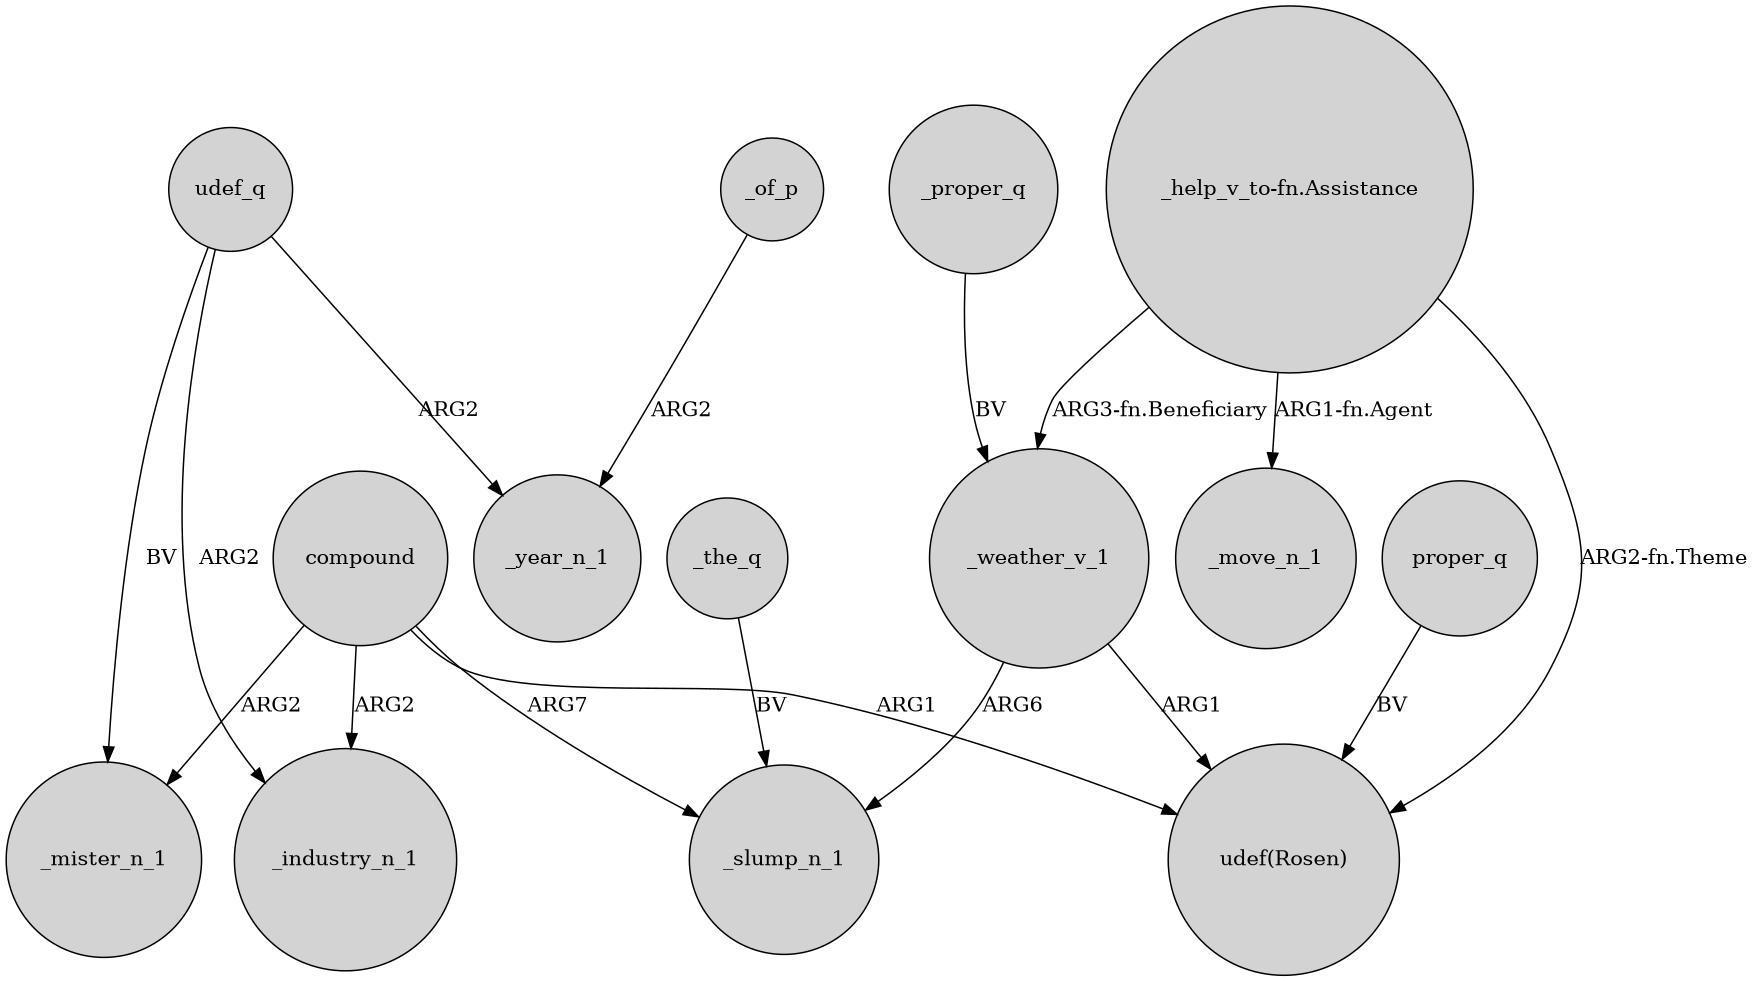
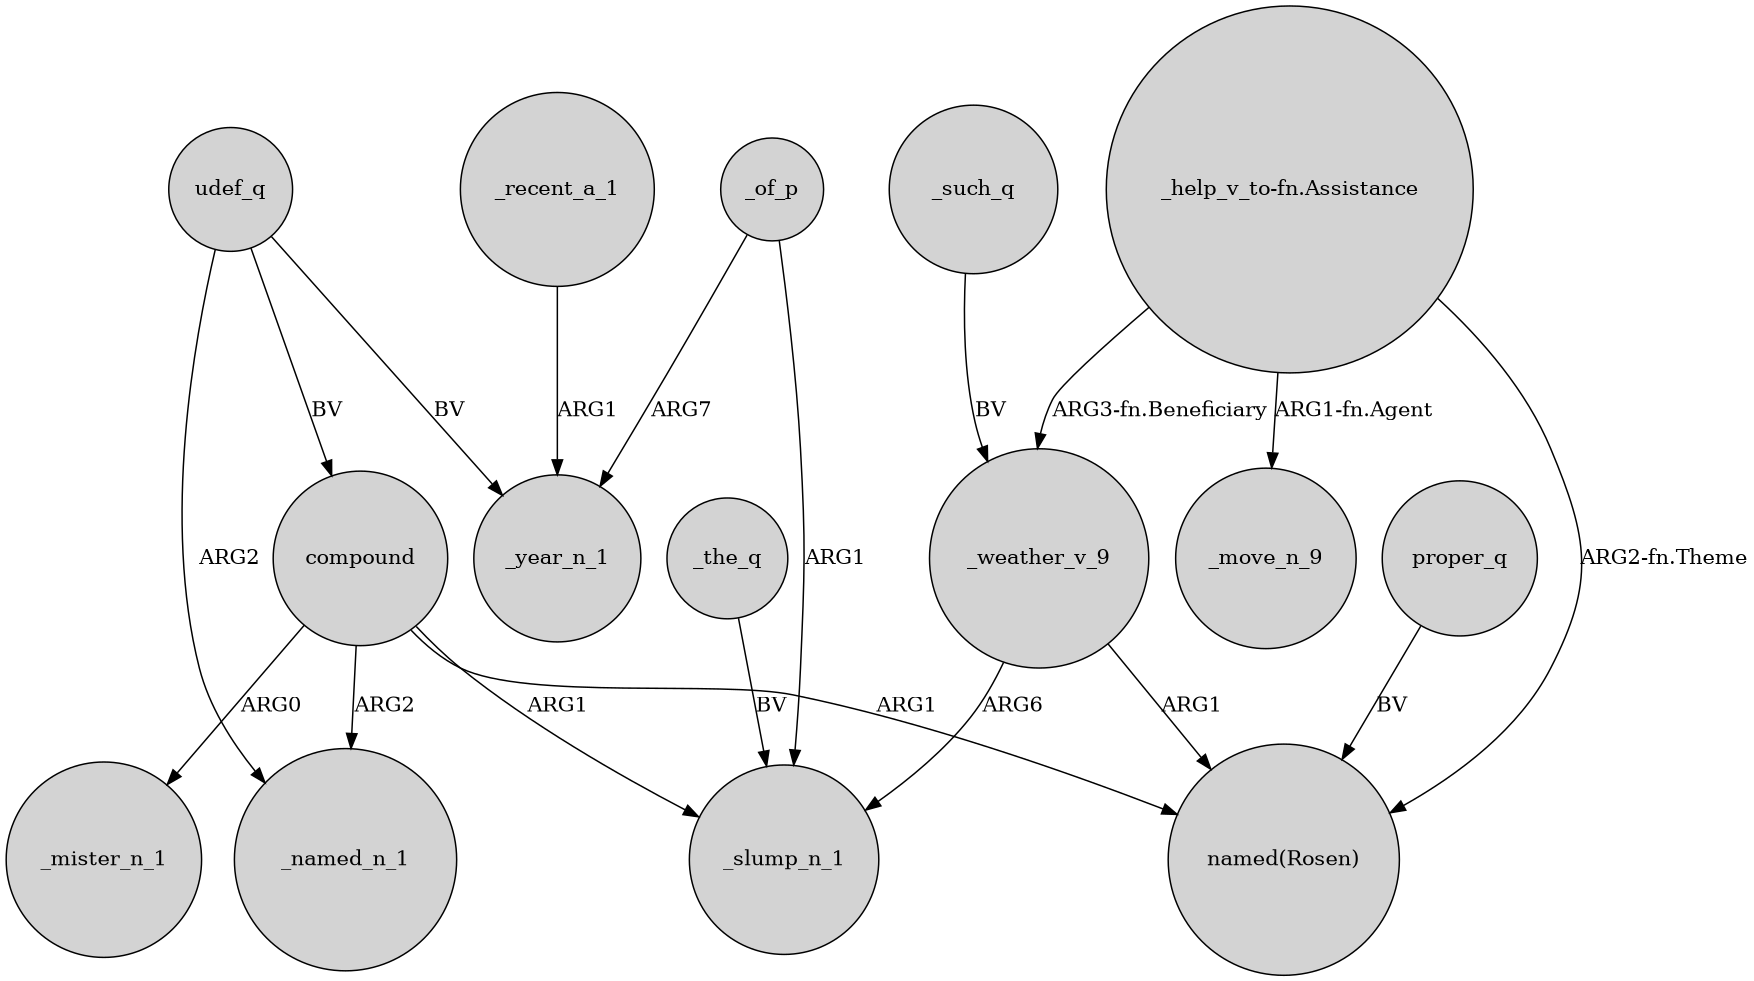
none -> (557, 189)
(974, 189) -> (974, 189)
(449, 411) -> (449, 411)
(682, 411) -> (682, 411)
(137, 493) -> (289, 355)
none -> (803, 495)
(1039, 558) -> (1039, 558)
(1266, 558) -> (1266, 558)
(272, 706) -> (272, 706)
(558, 706) -> (558, 706)
(346, 860) -> (346, 860)
(1284, 860) -> (1284, 860)
